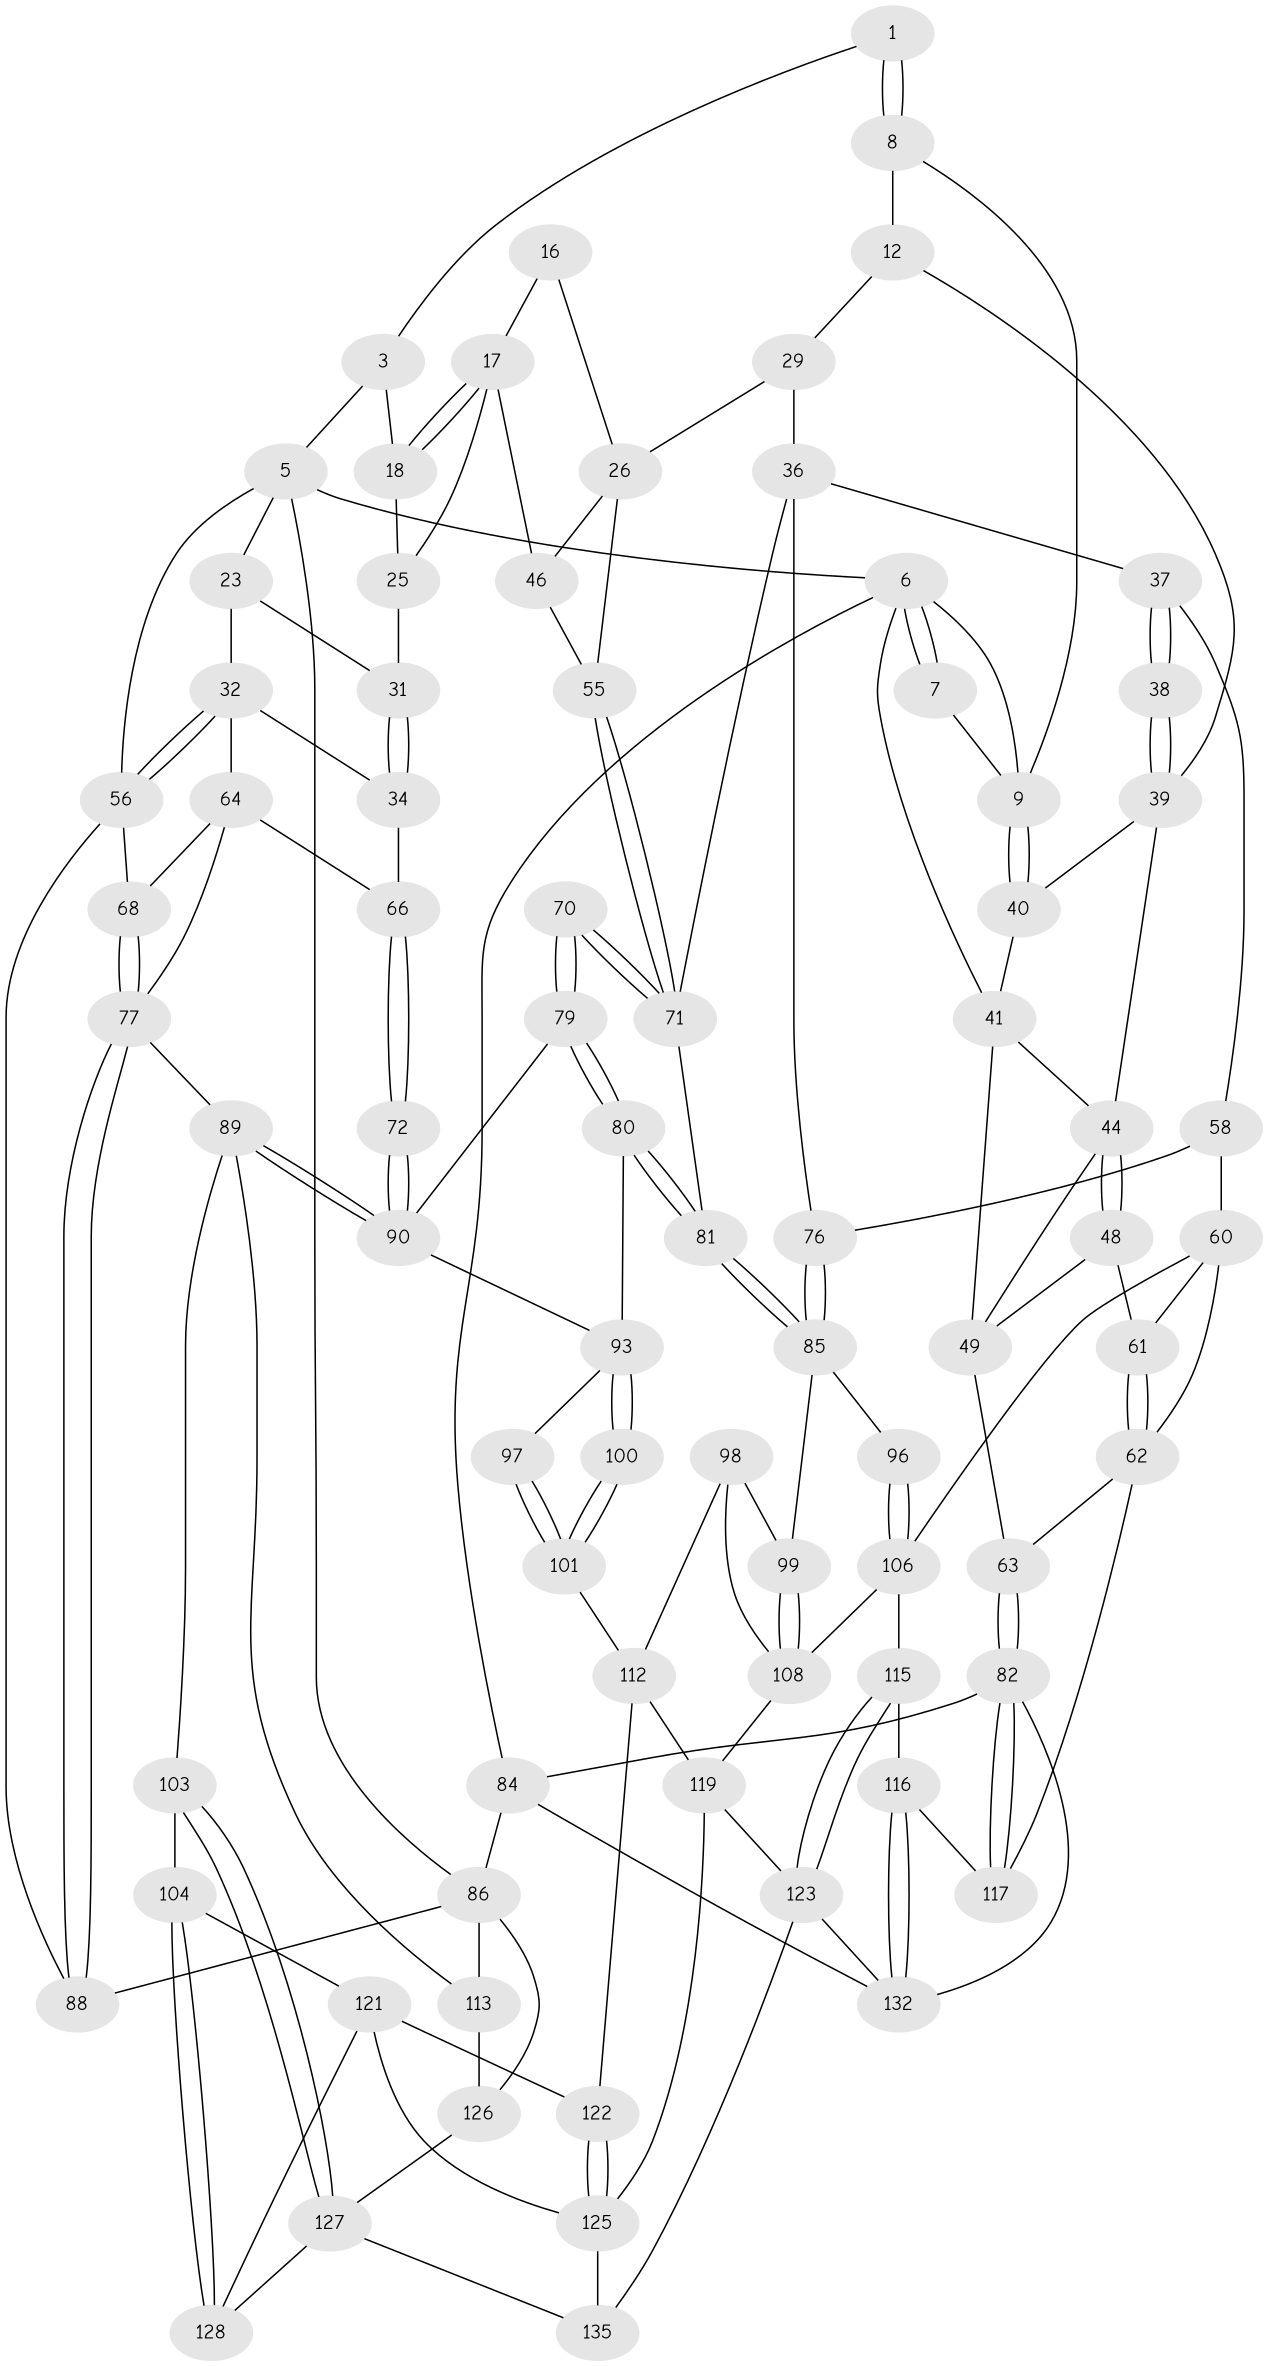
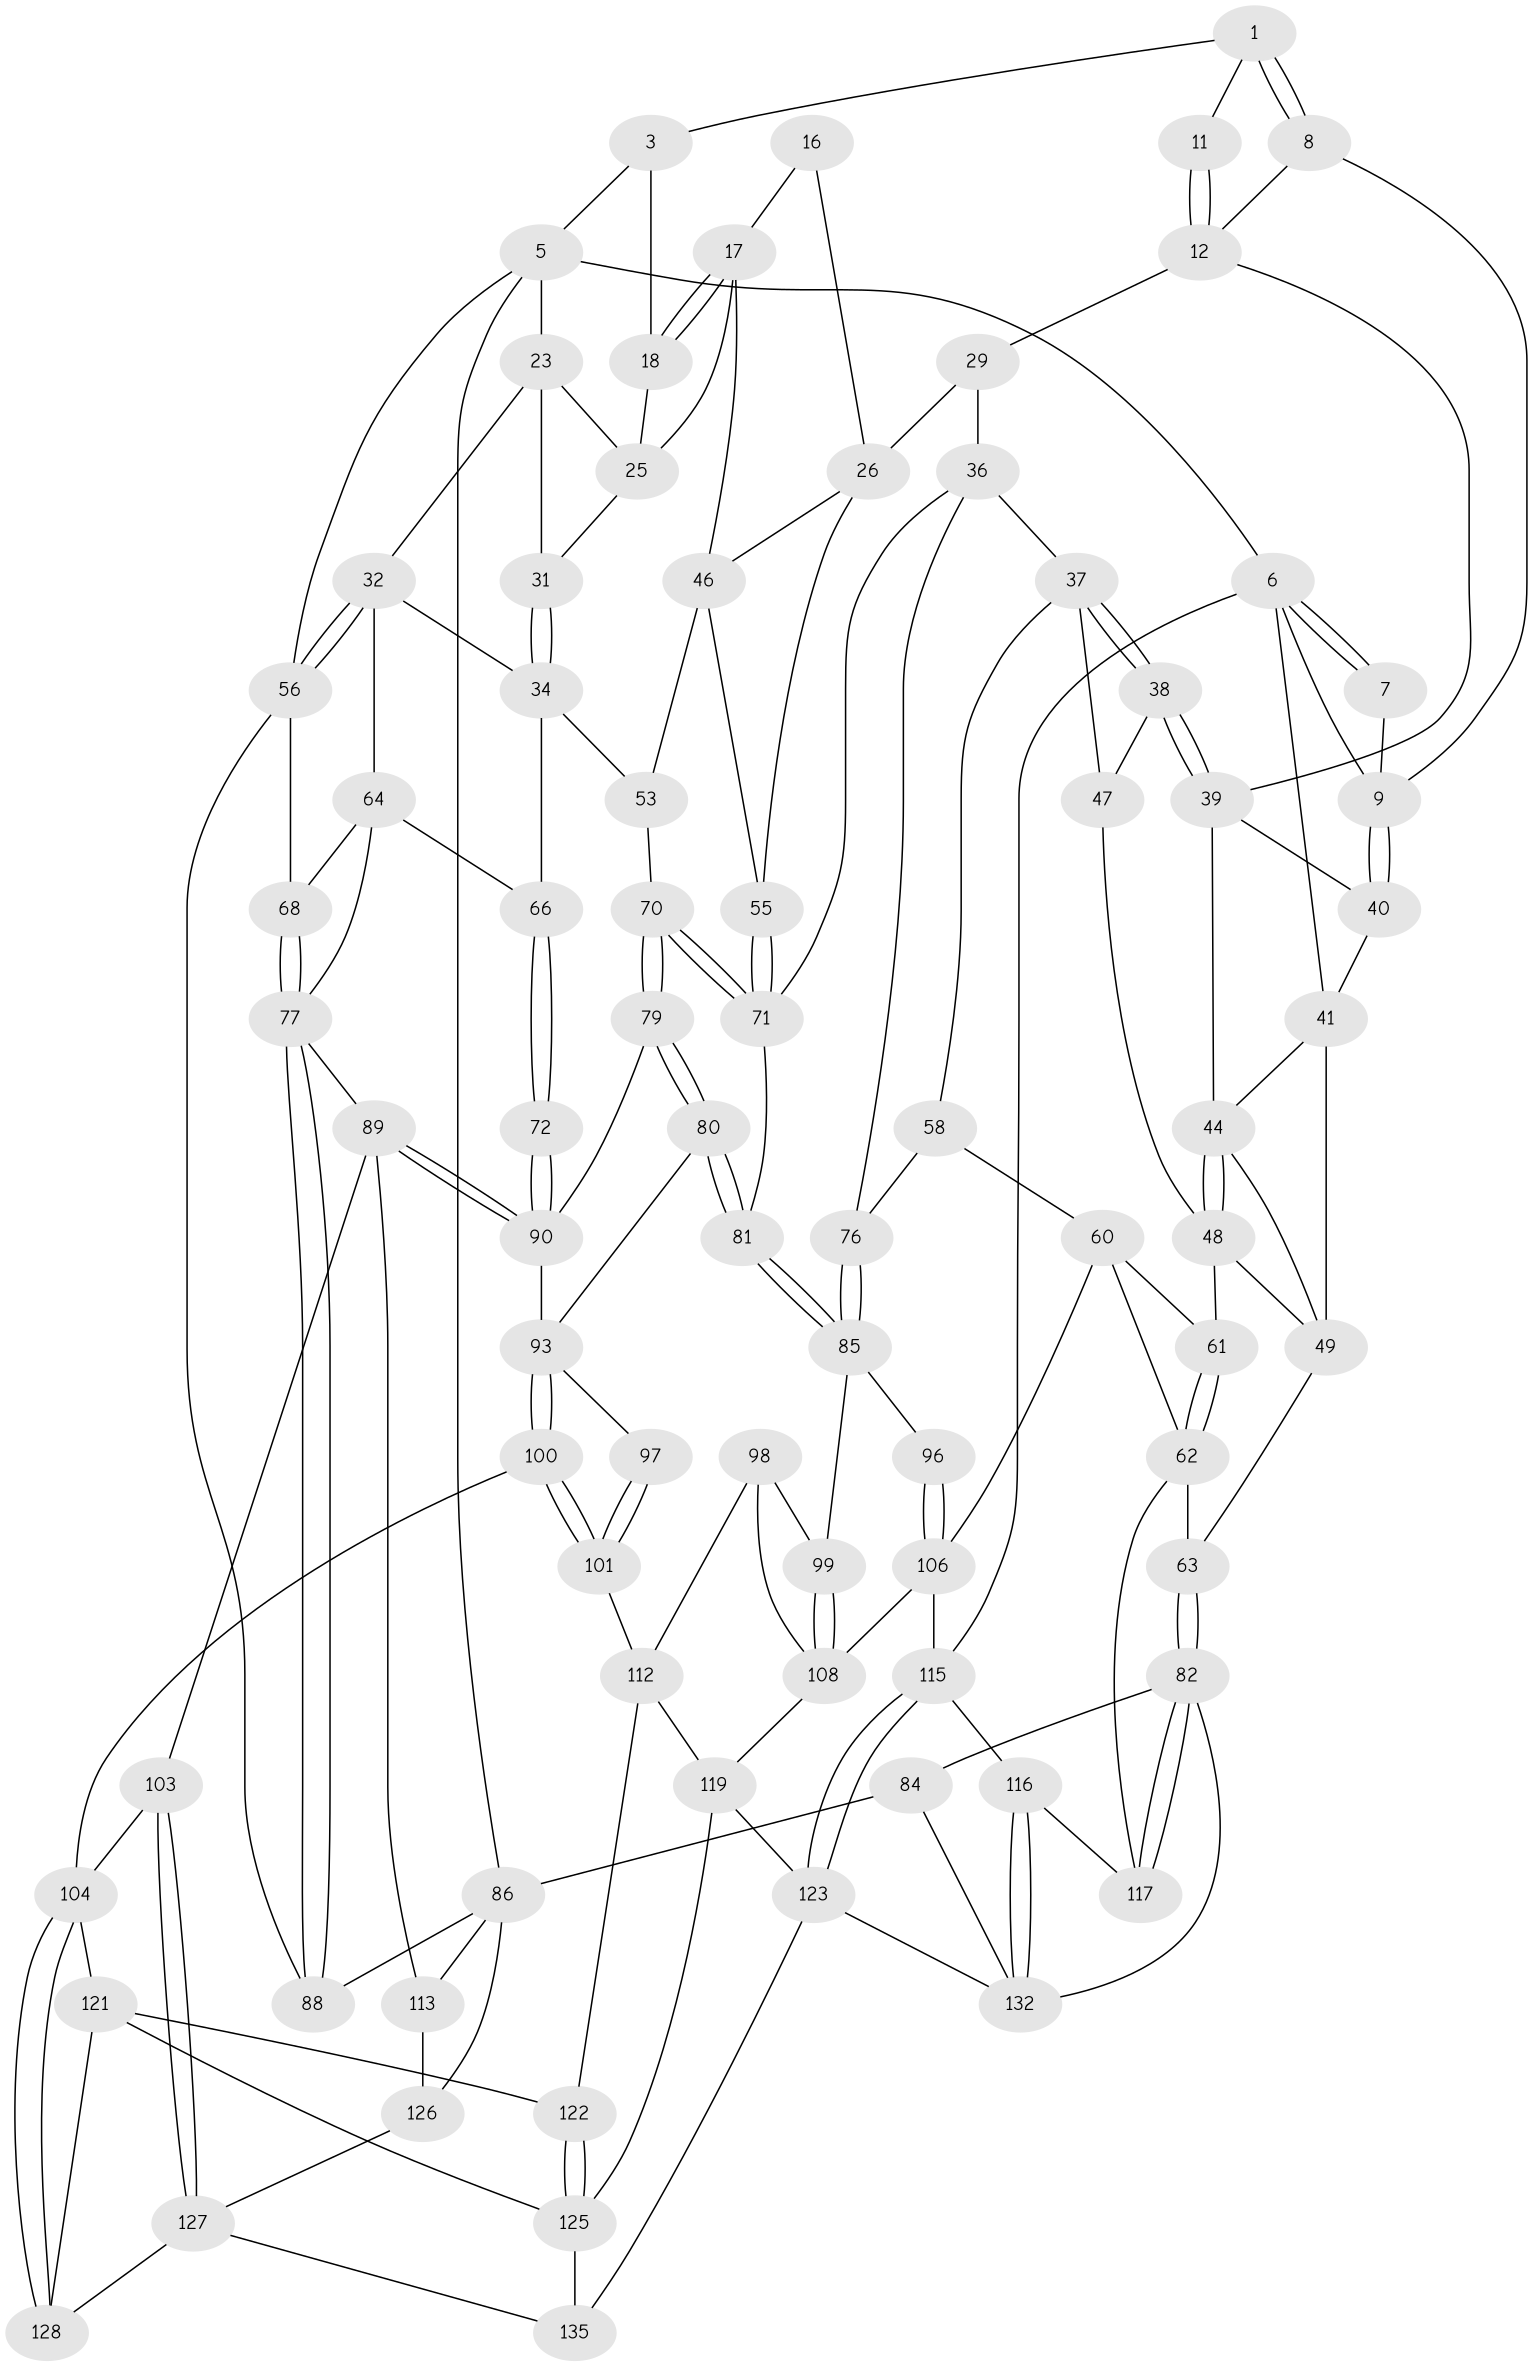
none -> (1200, 143)
none -> (589, 417)
none -> (646, 800)
none -> (1103, 800)
(482, 1087) -> (1019, 1074)
none -> (252, 1612)
